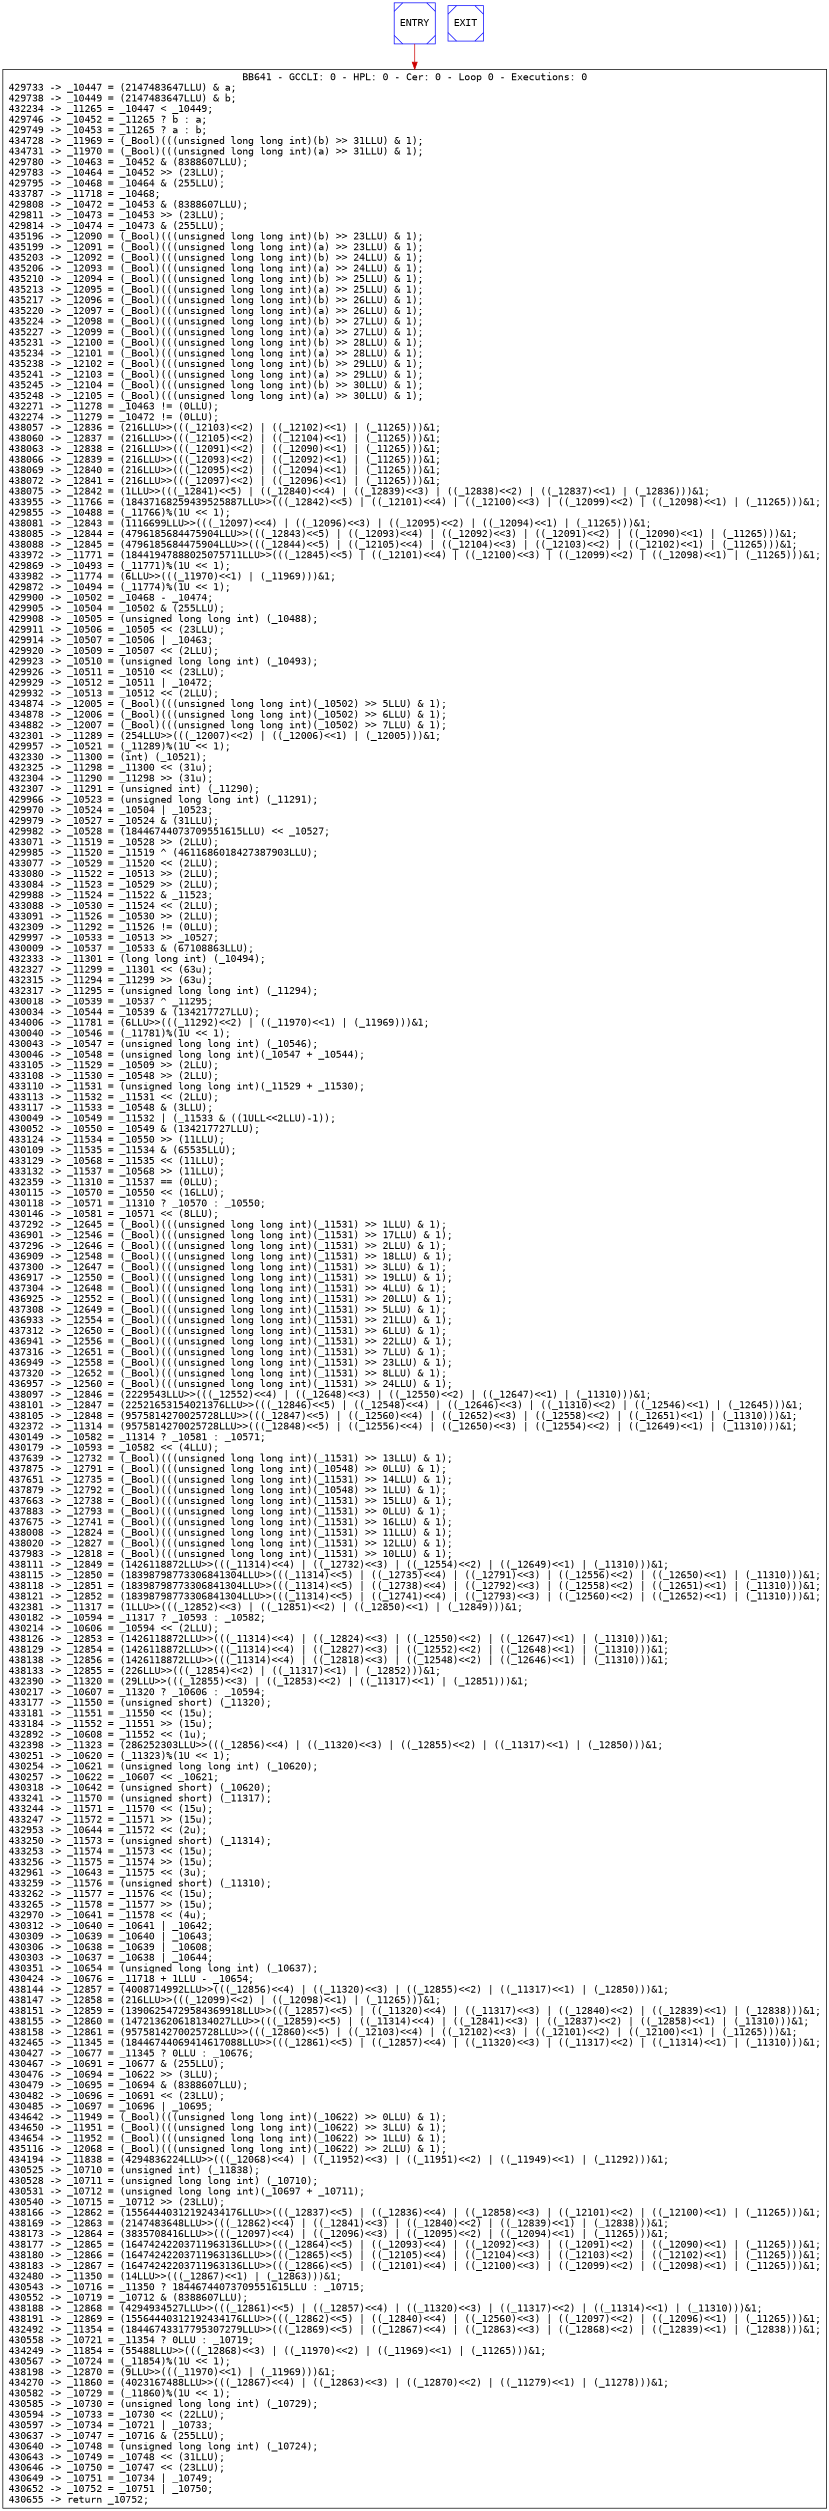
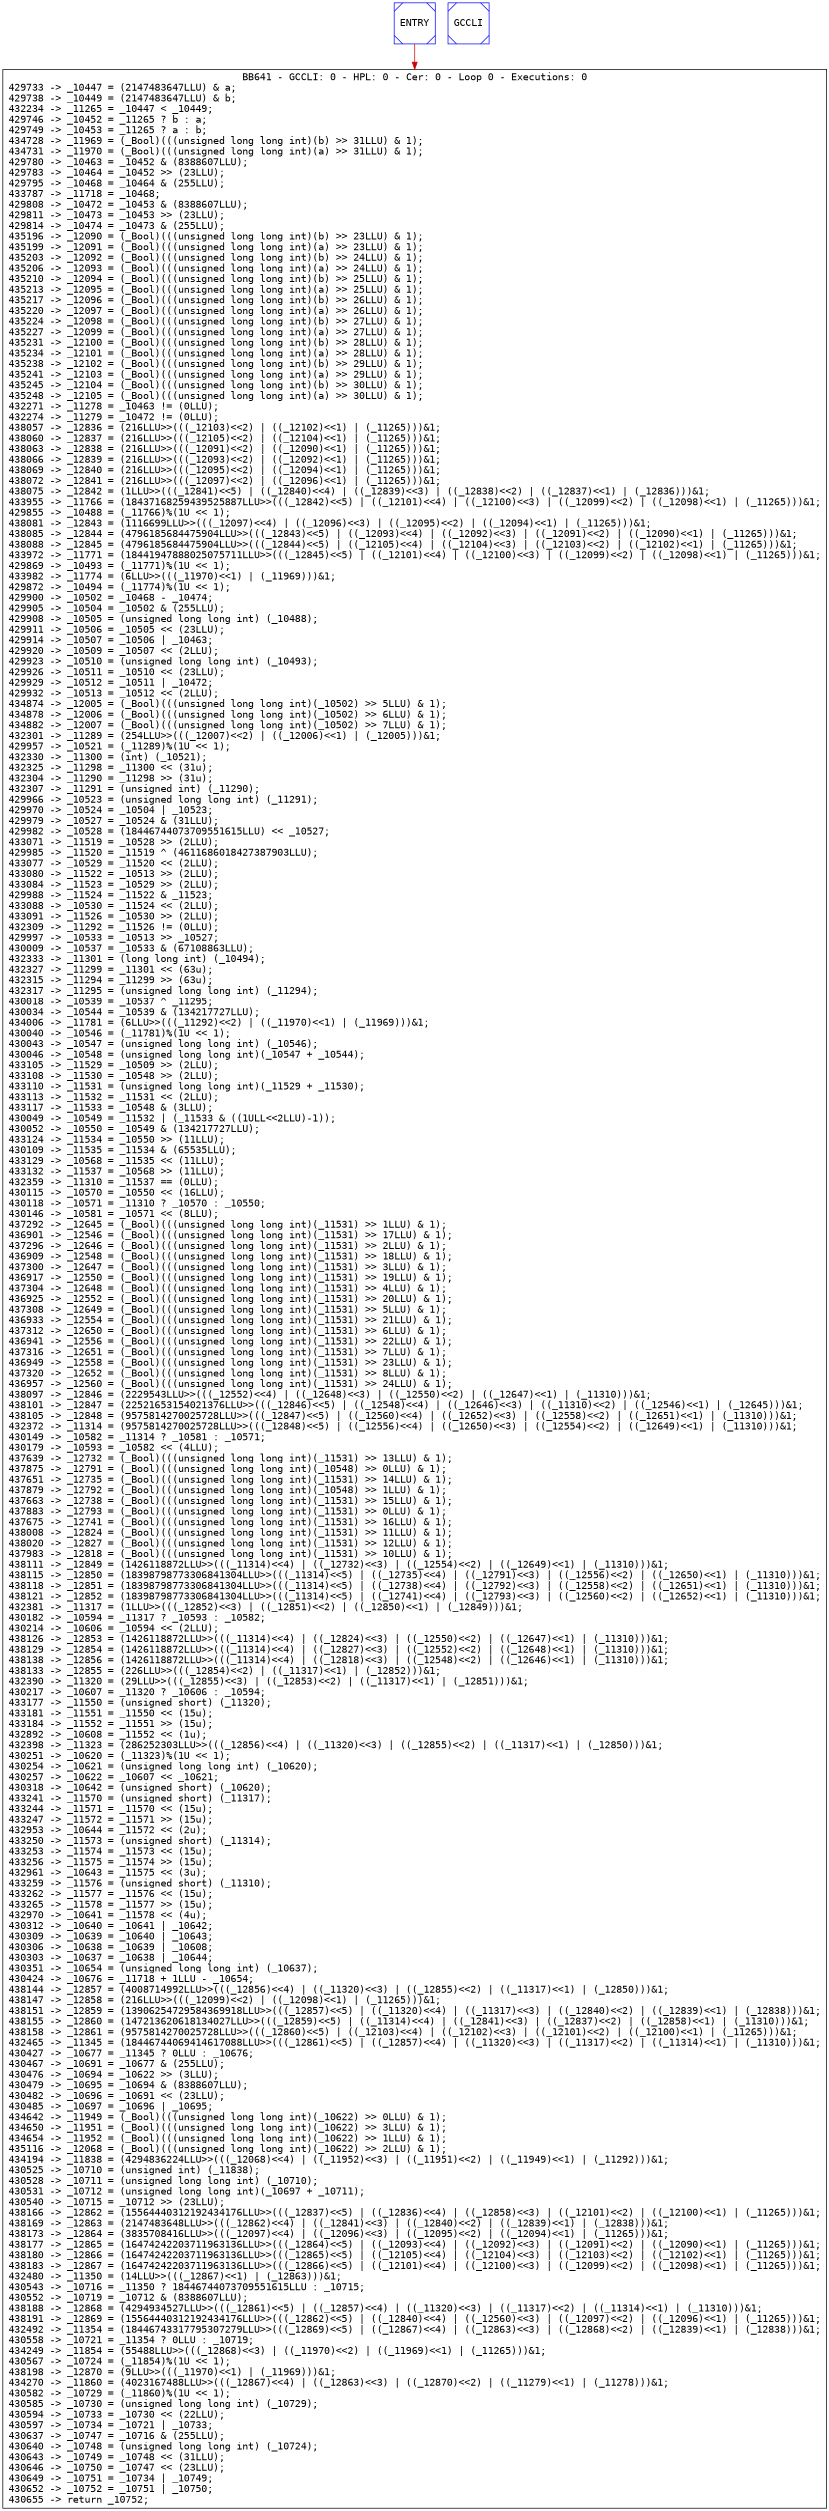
(466, 23) -> (469, 23)
